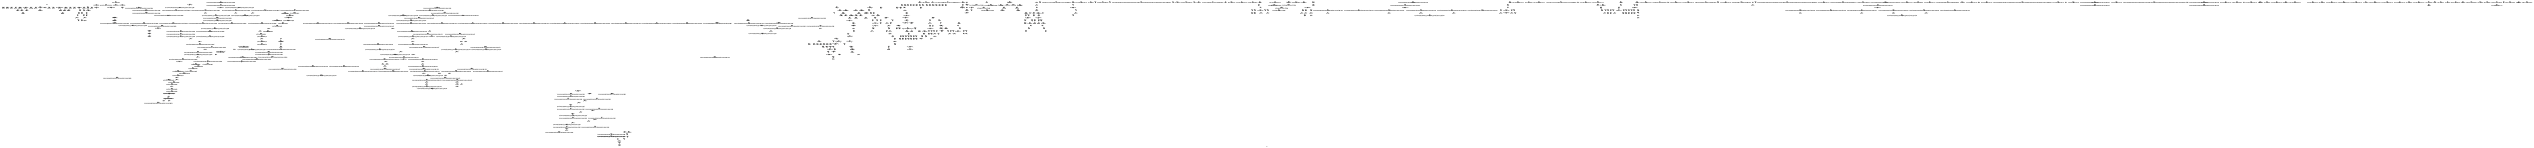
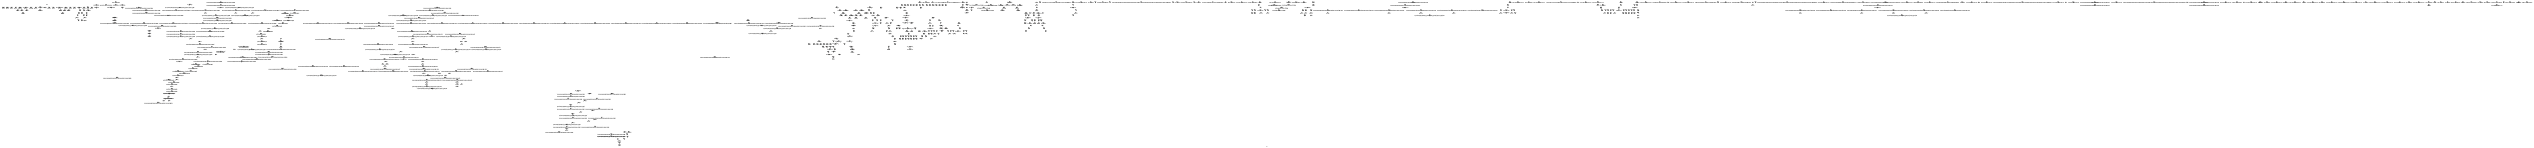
none -> (2304, 2)
